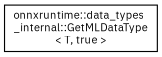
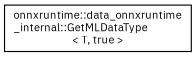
(81, 28) -> (98, 28)
